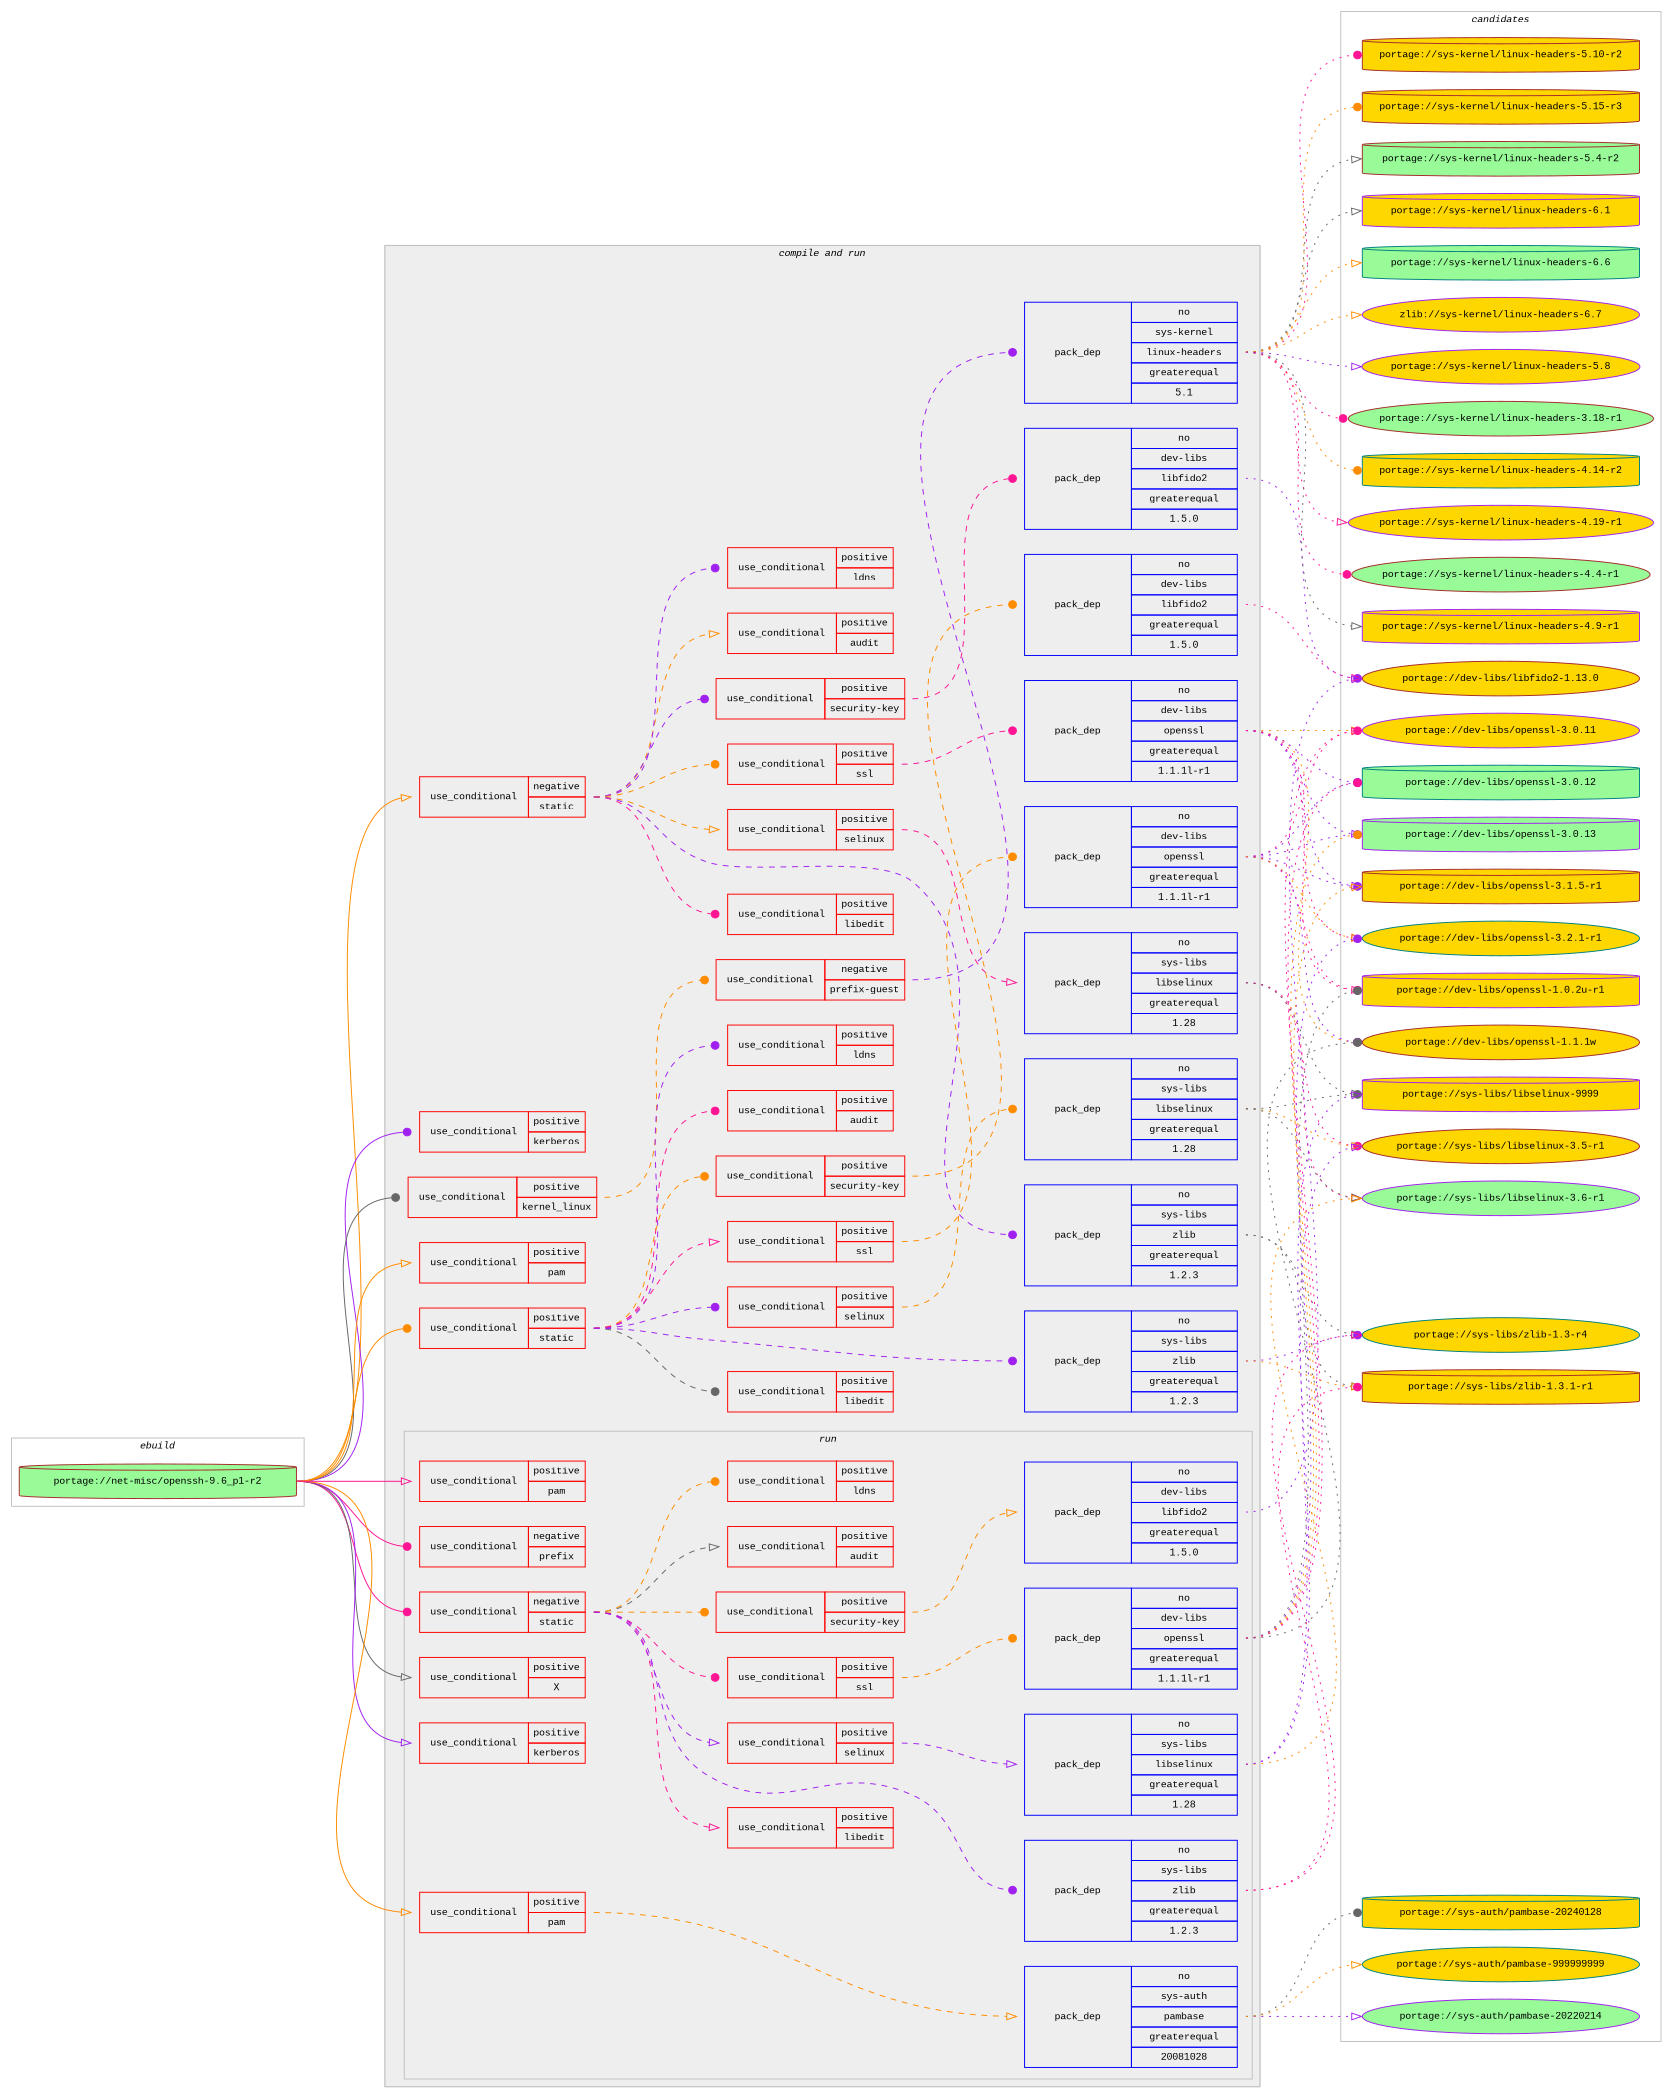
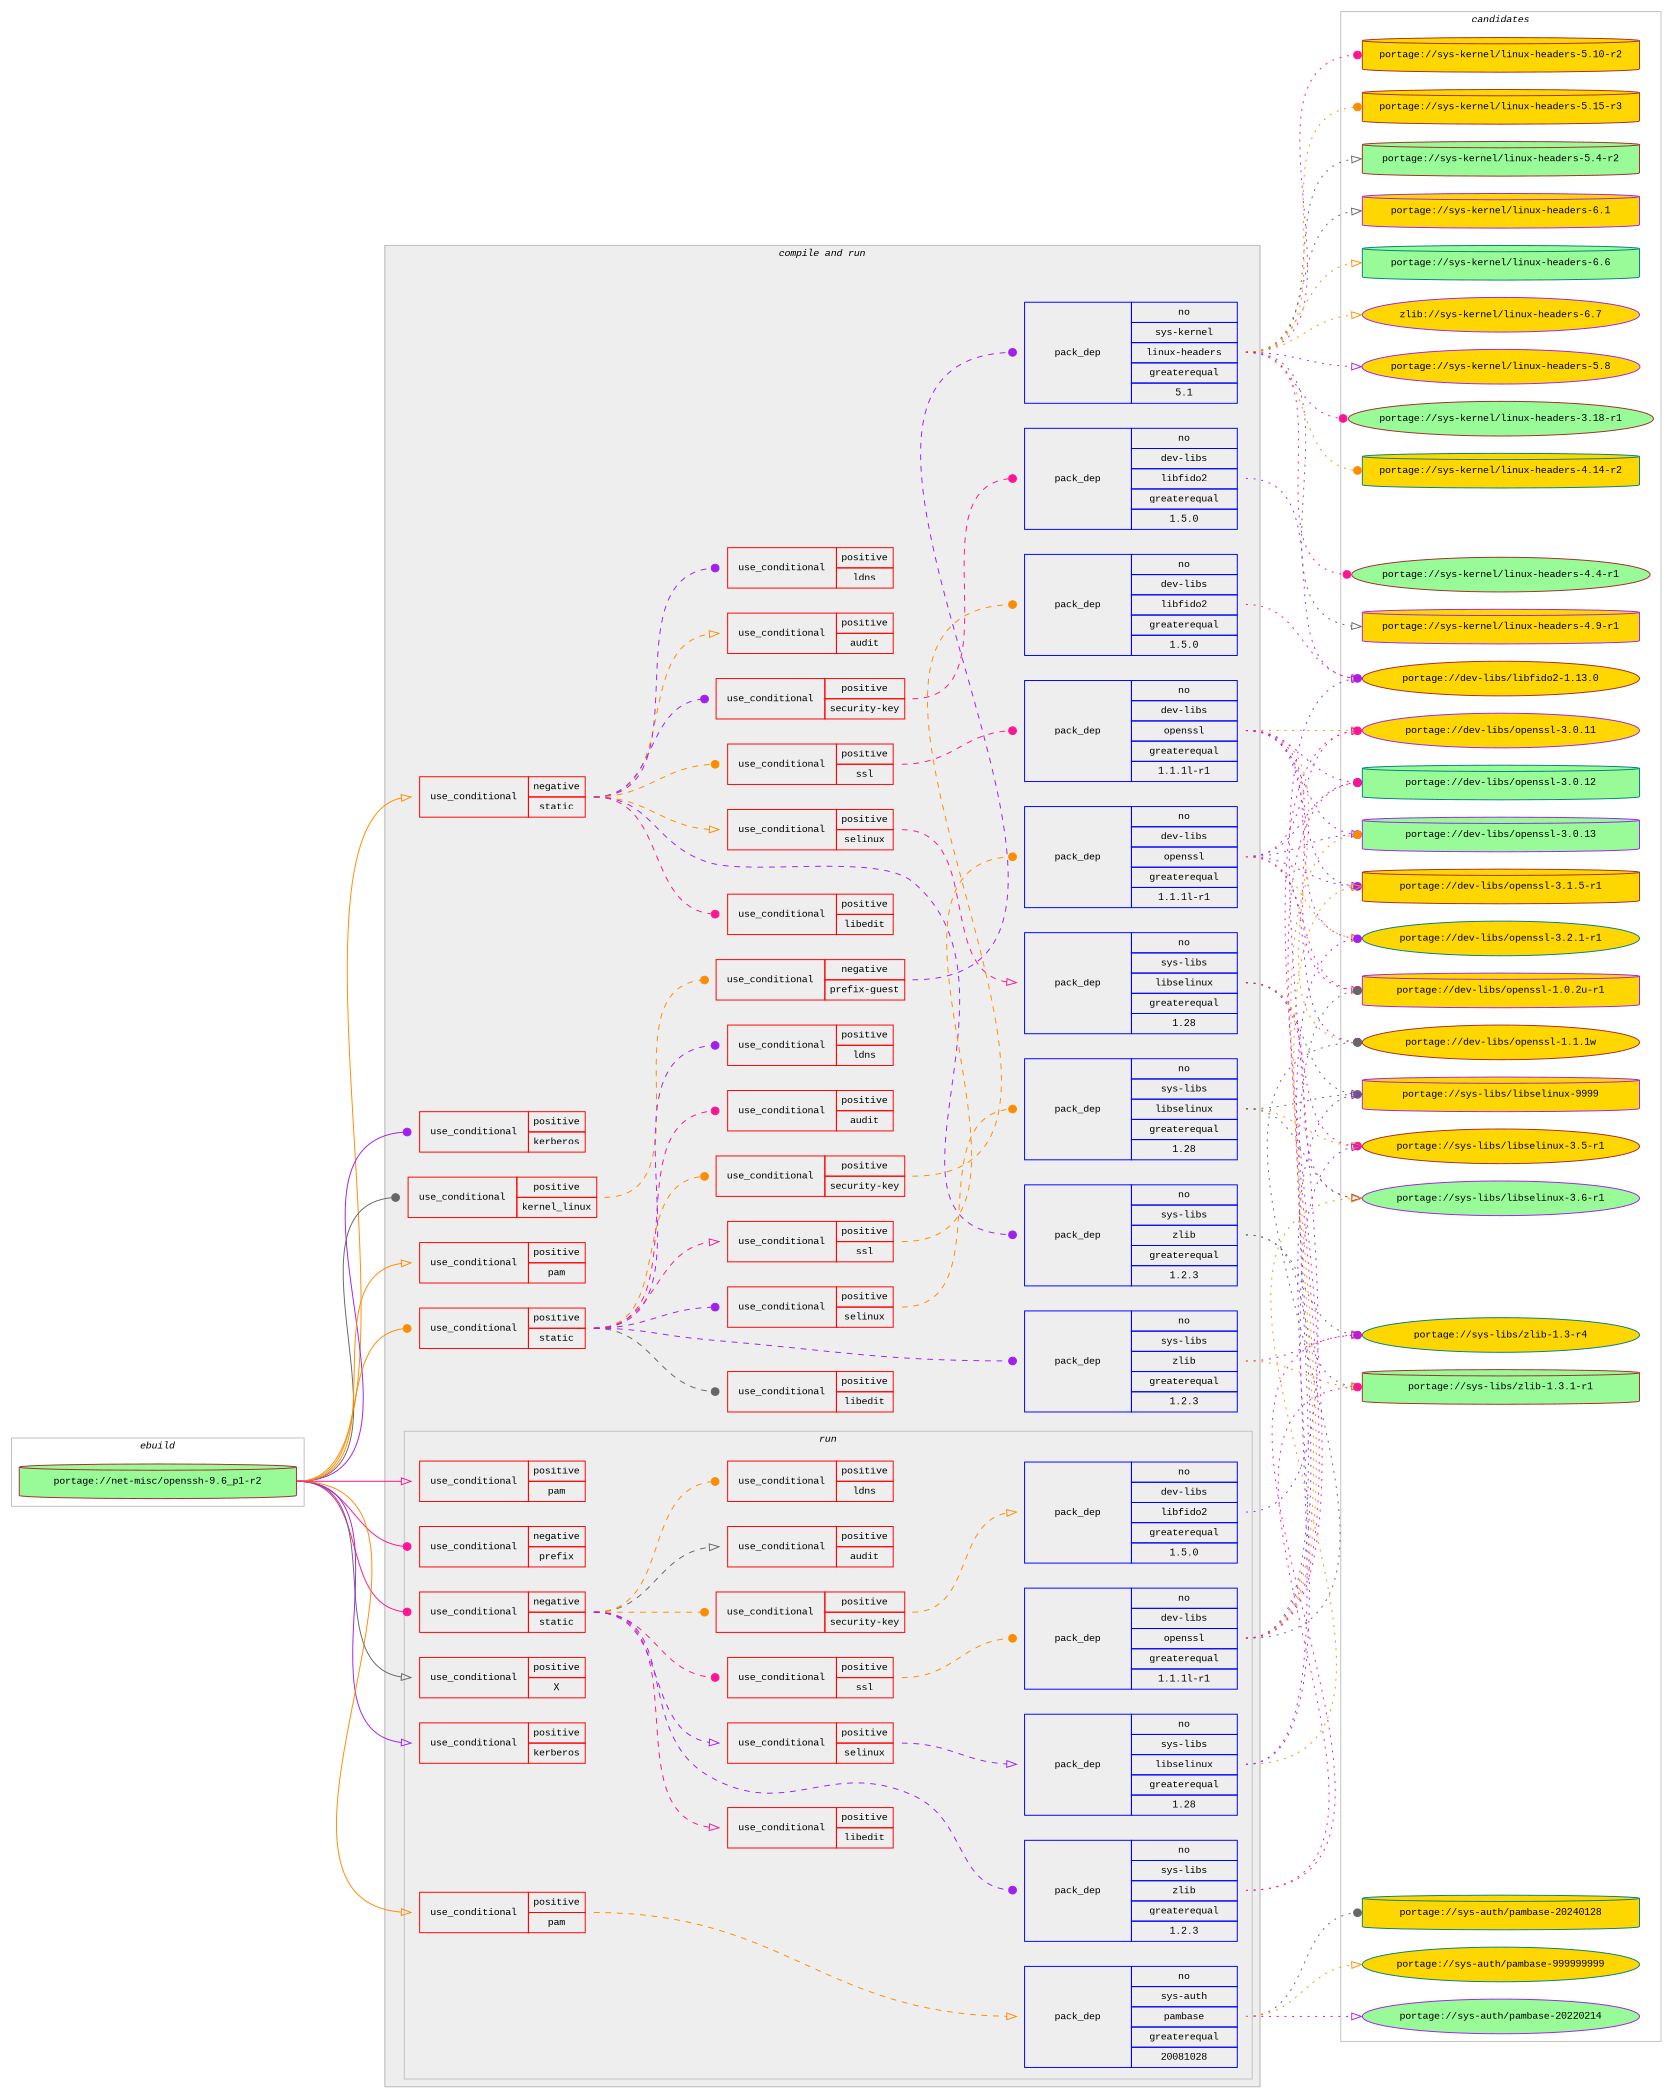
(1501, 523) -> none
(1501, 1387) -> (1501, 1387)
